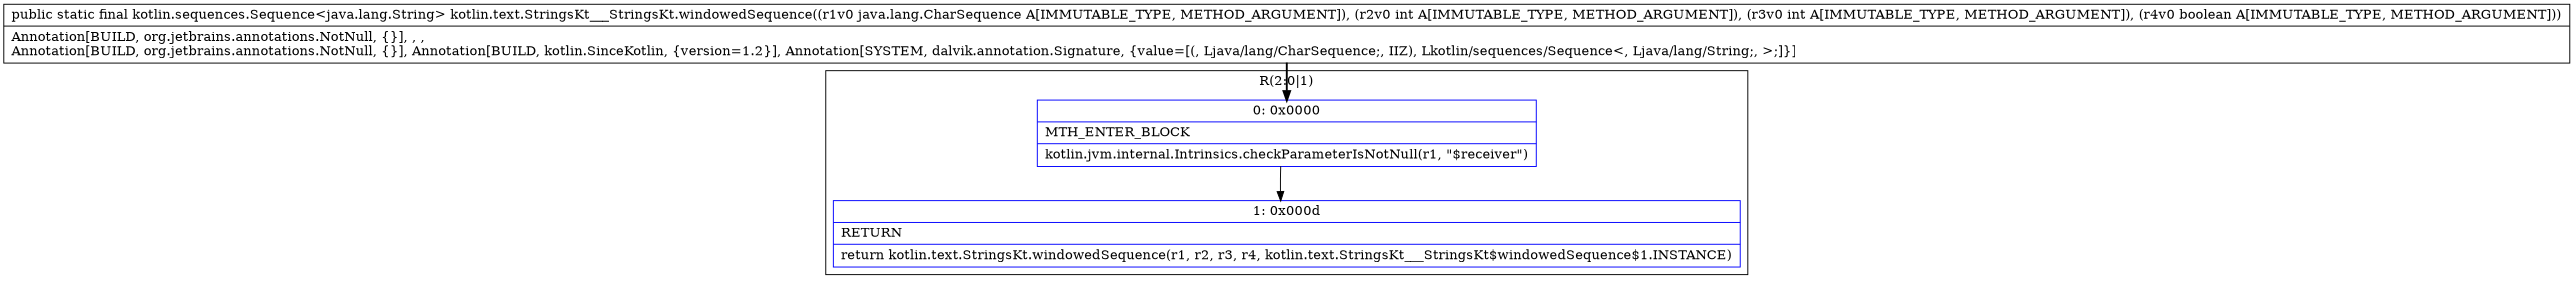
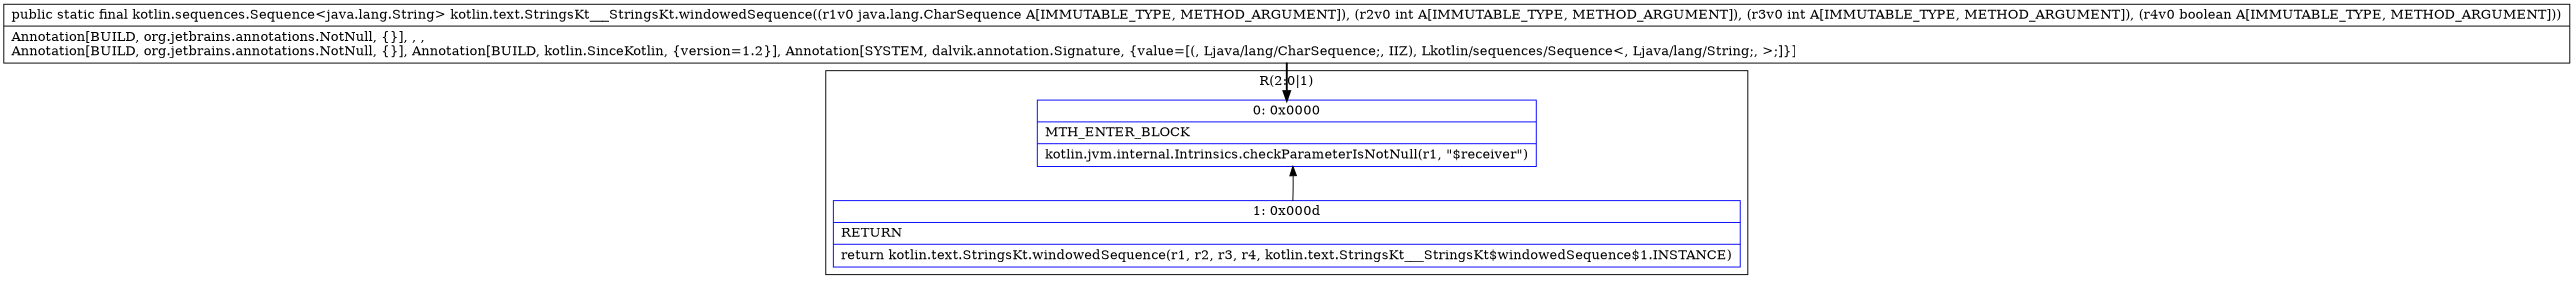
(1280, 179) -> (1293, 188)
